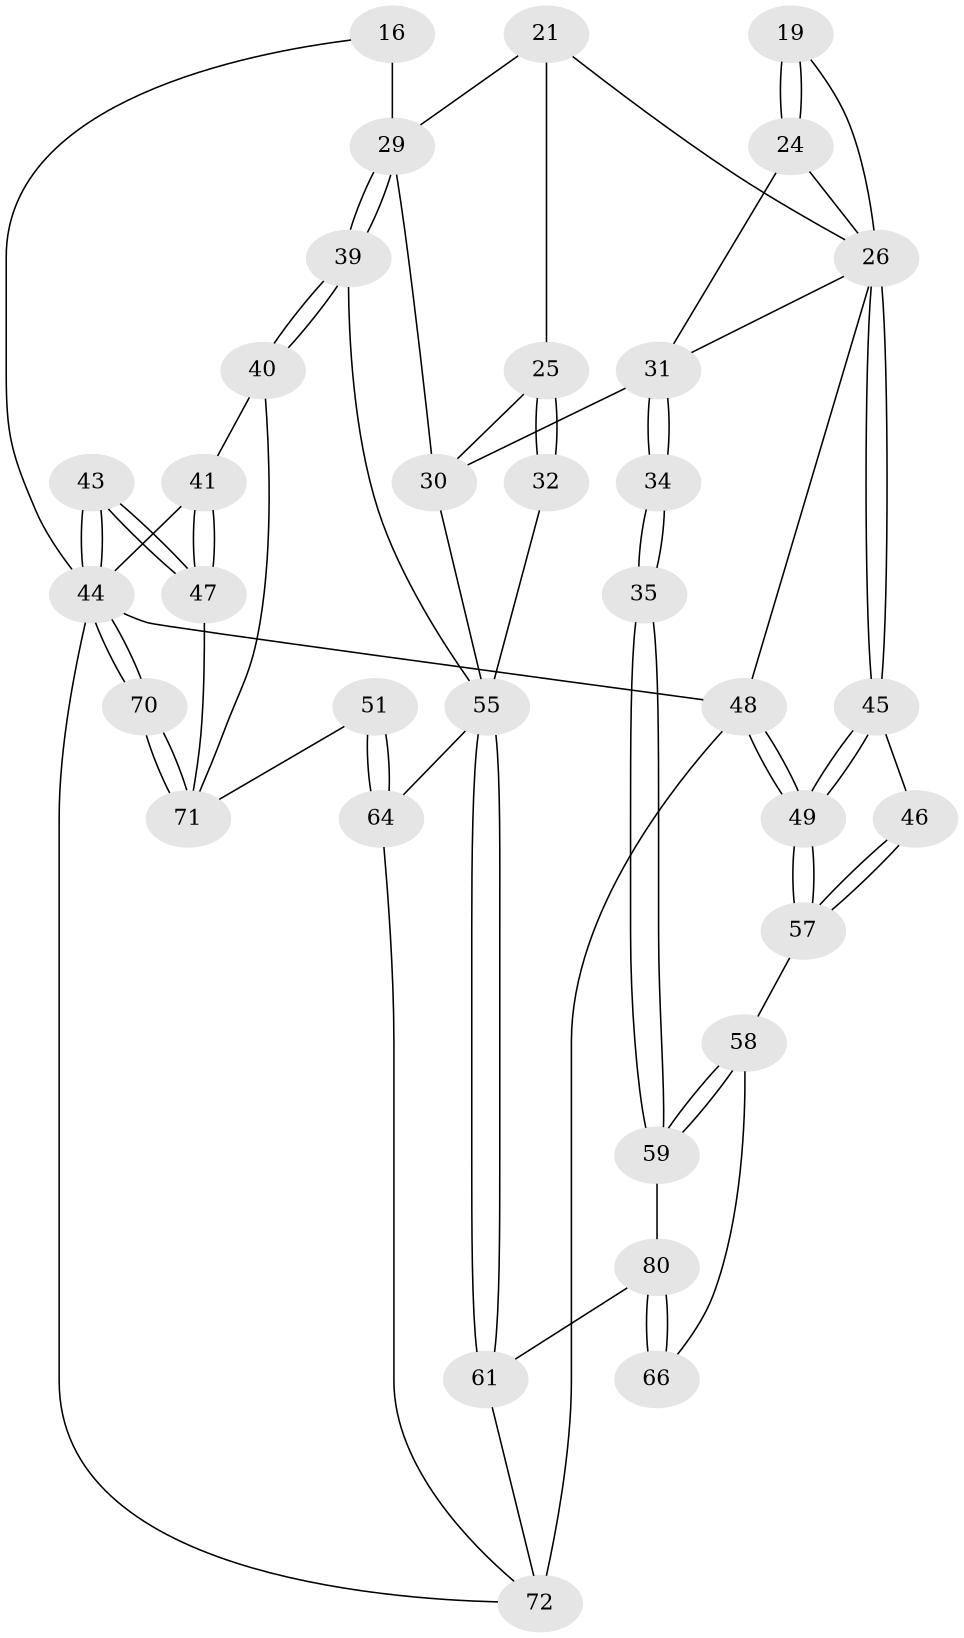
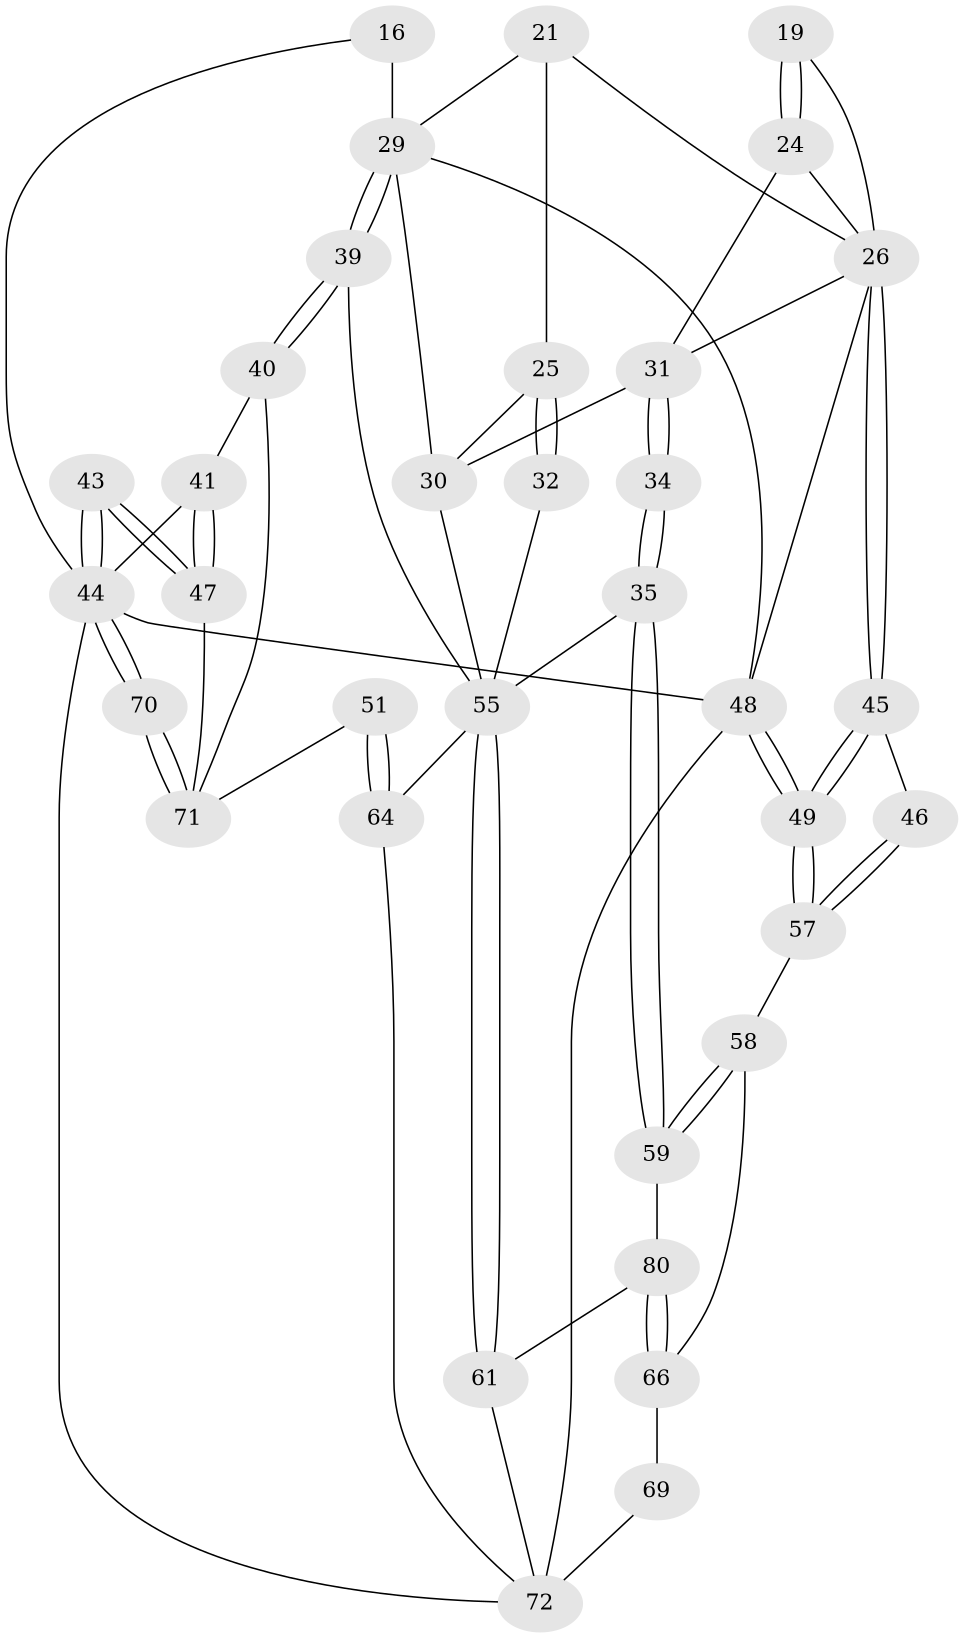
none -> (704, 329)
none -> (566, 651)
none -> (657, 1492)
